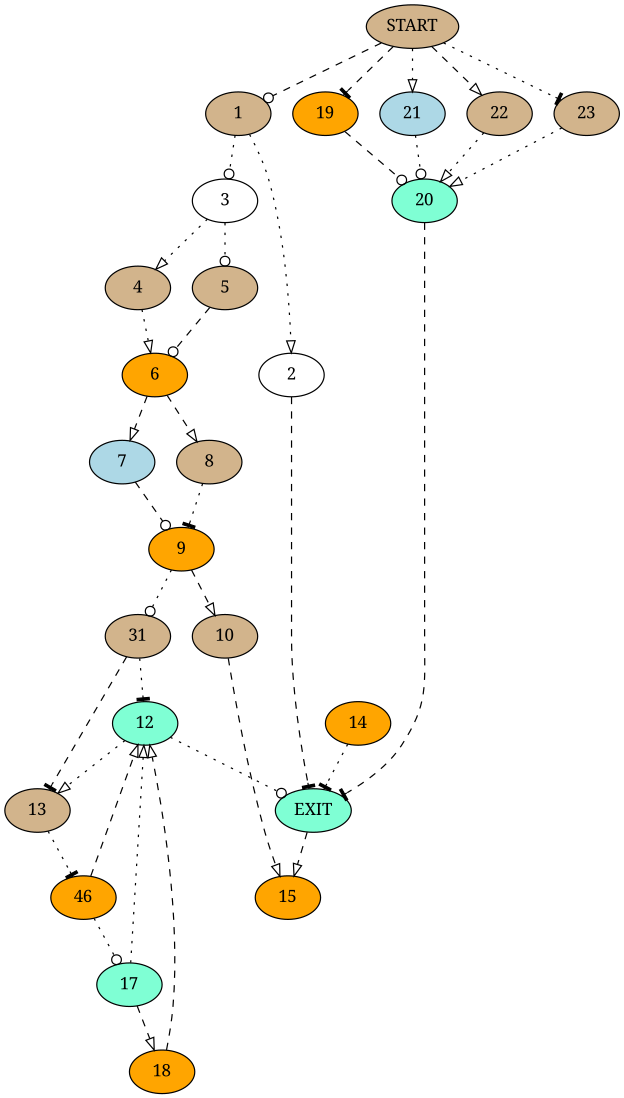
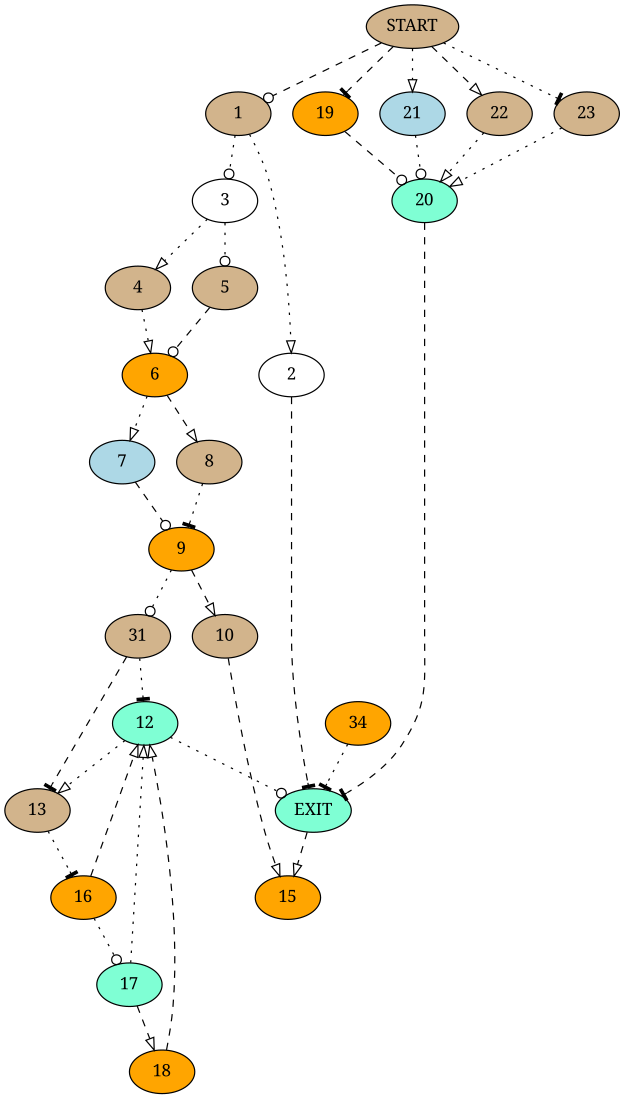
(141, 413) -> (141, 413)
(358, 723) -> (358, 723)
(83, 898) -> (83, 898)
